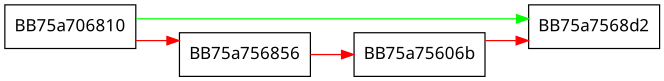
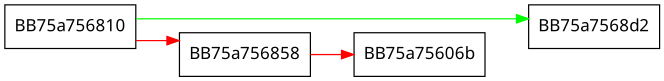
(70, 27) -> (70, 27)
(501, 41) -> none
(245, 55) -> (245, 55)
